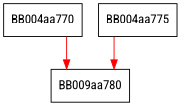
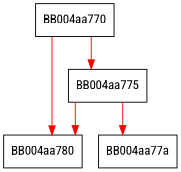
none -> (91, 48)
(90, 86) -> (43, 151)
none -> (138, 151)
